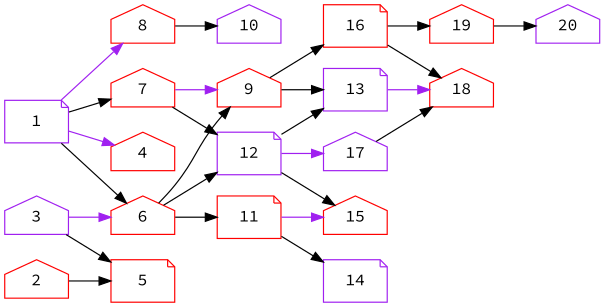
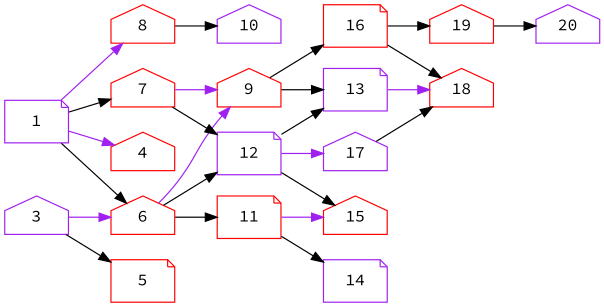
(192, 161) -> (192, 161)
(37, 281) -> none
